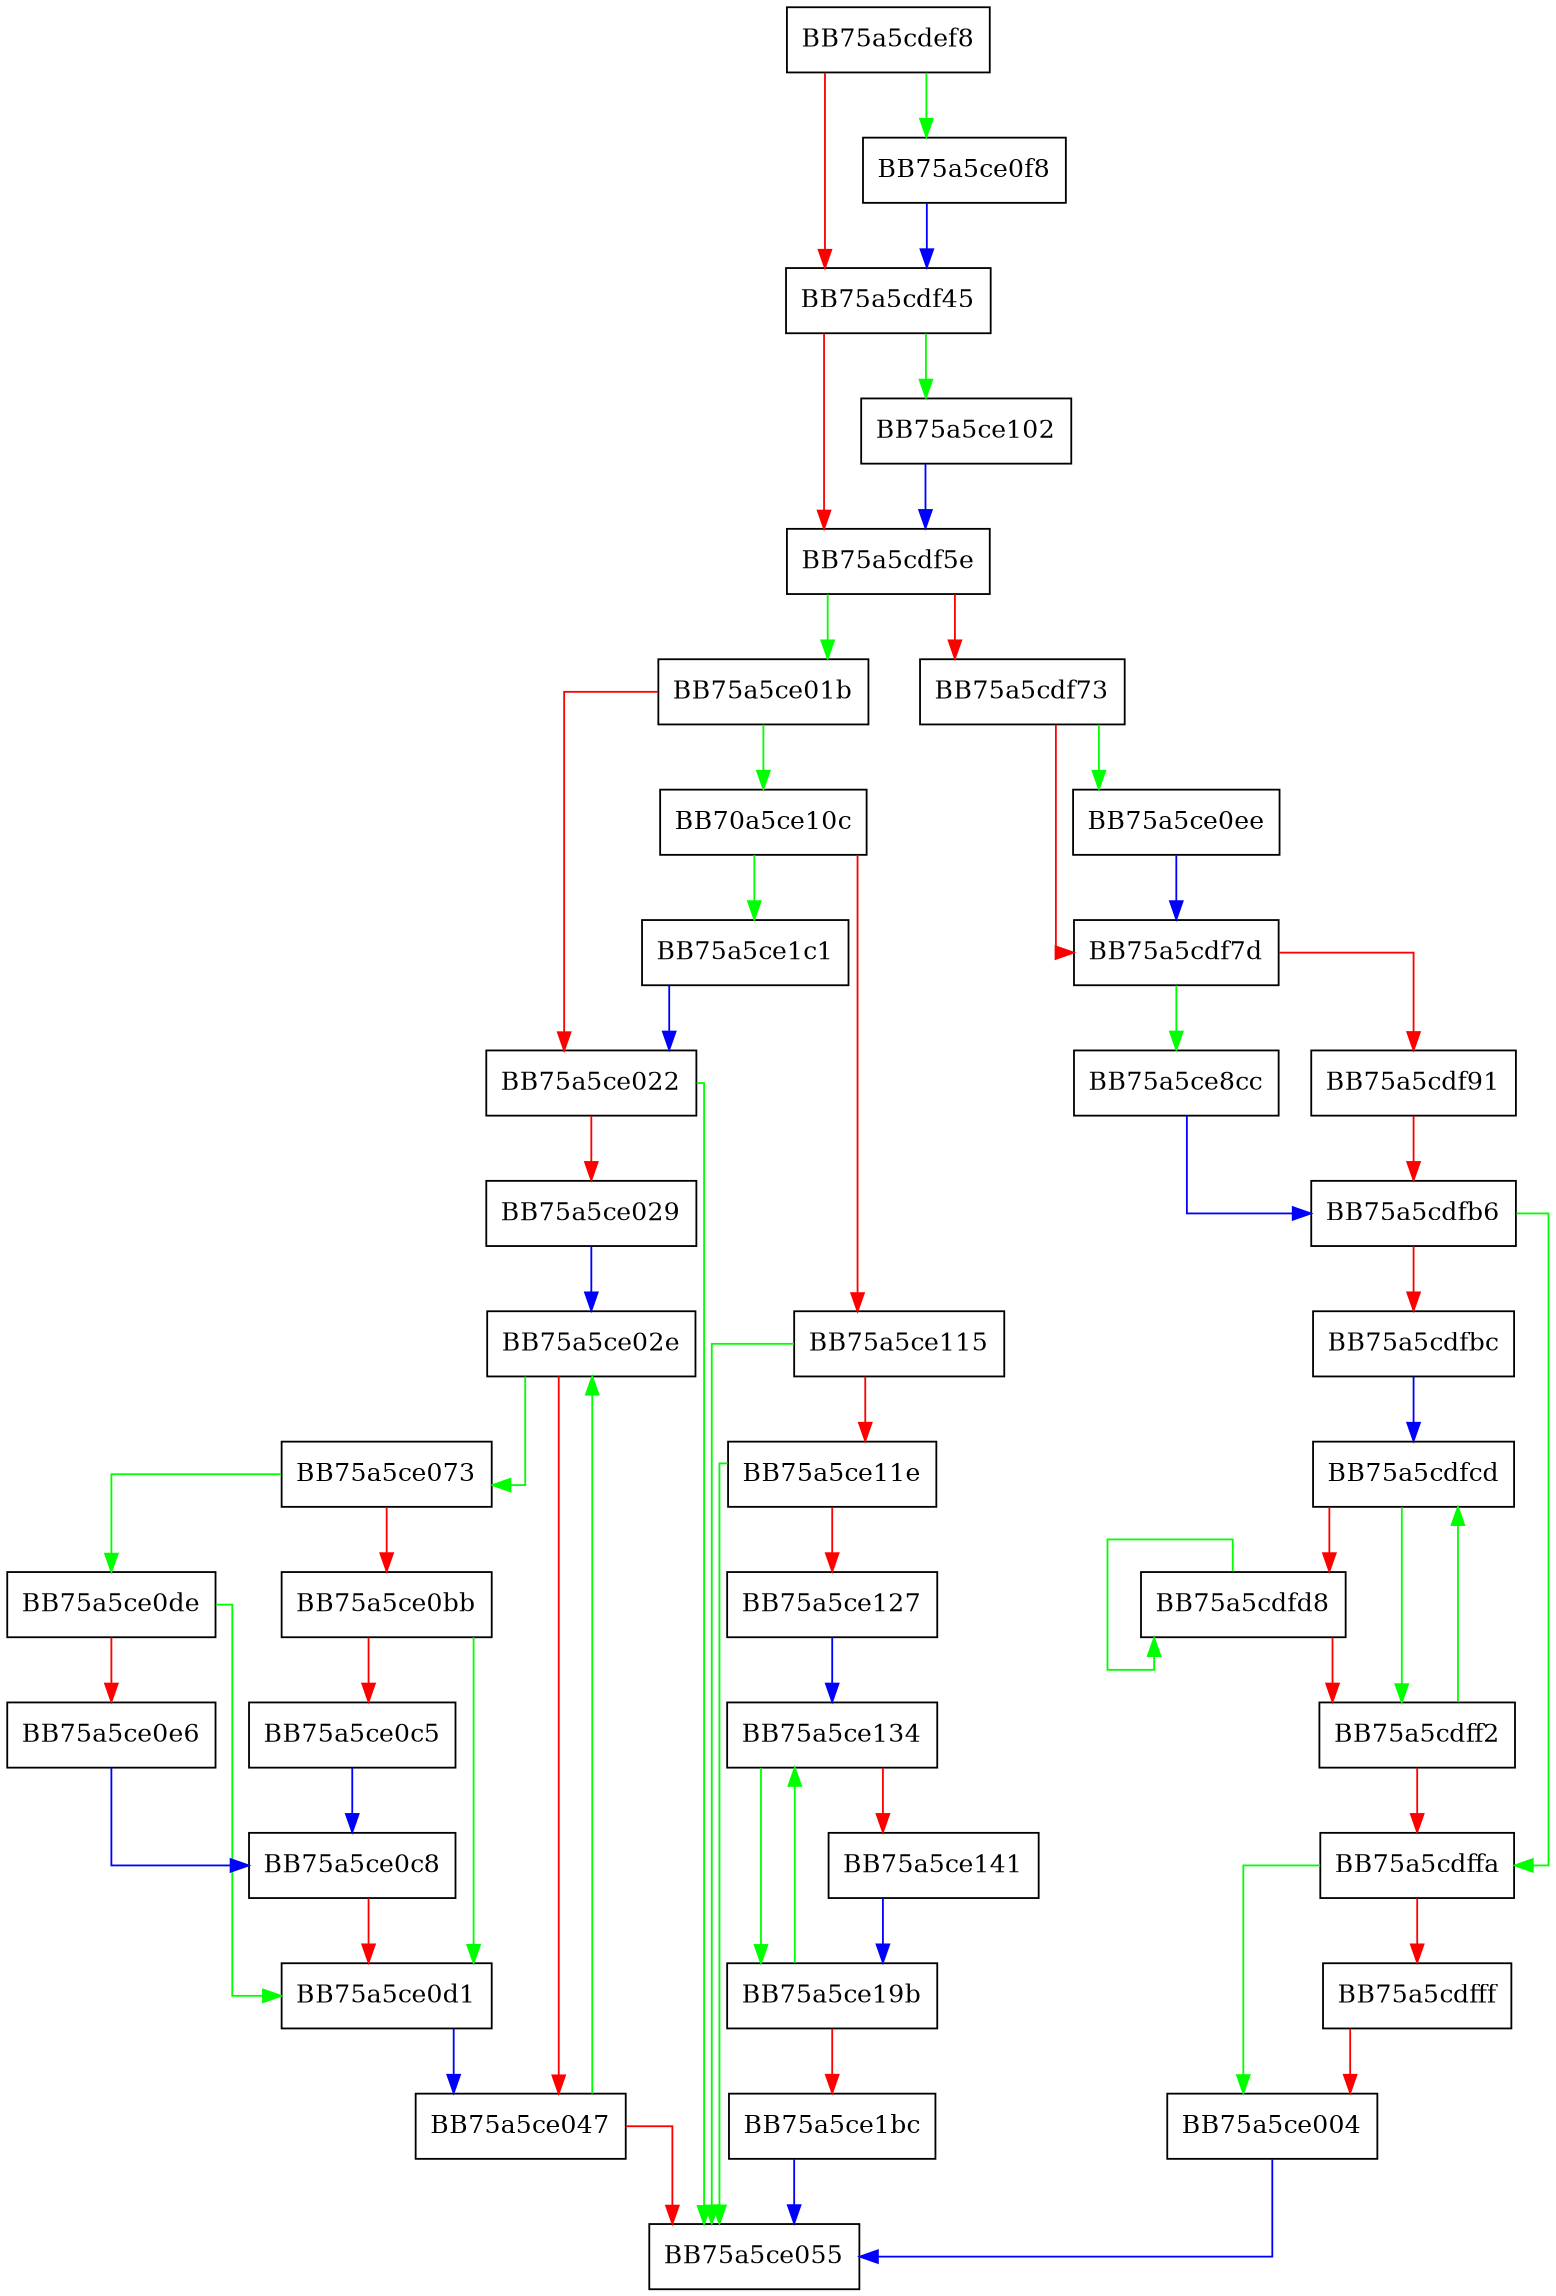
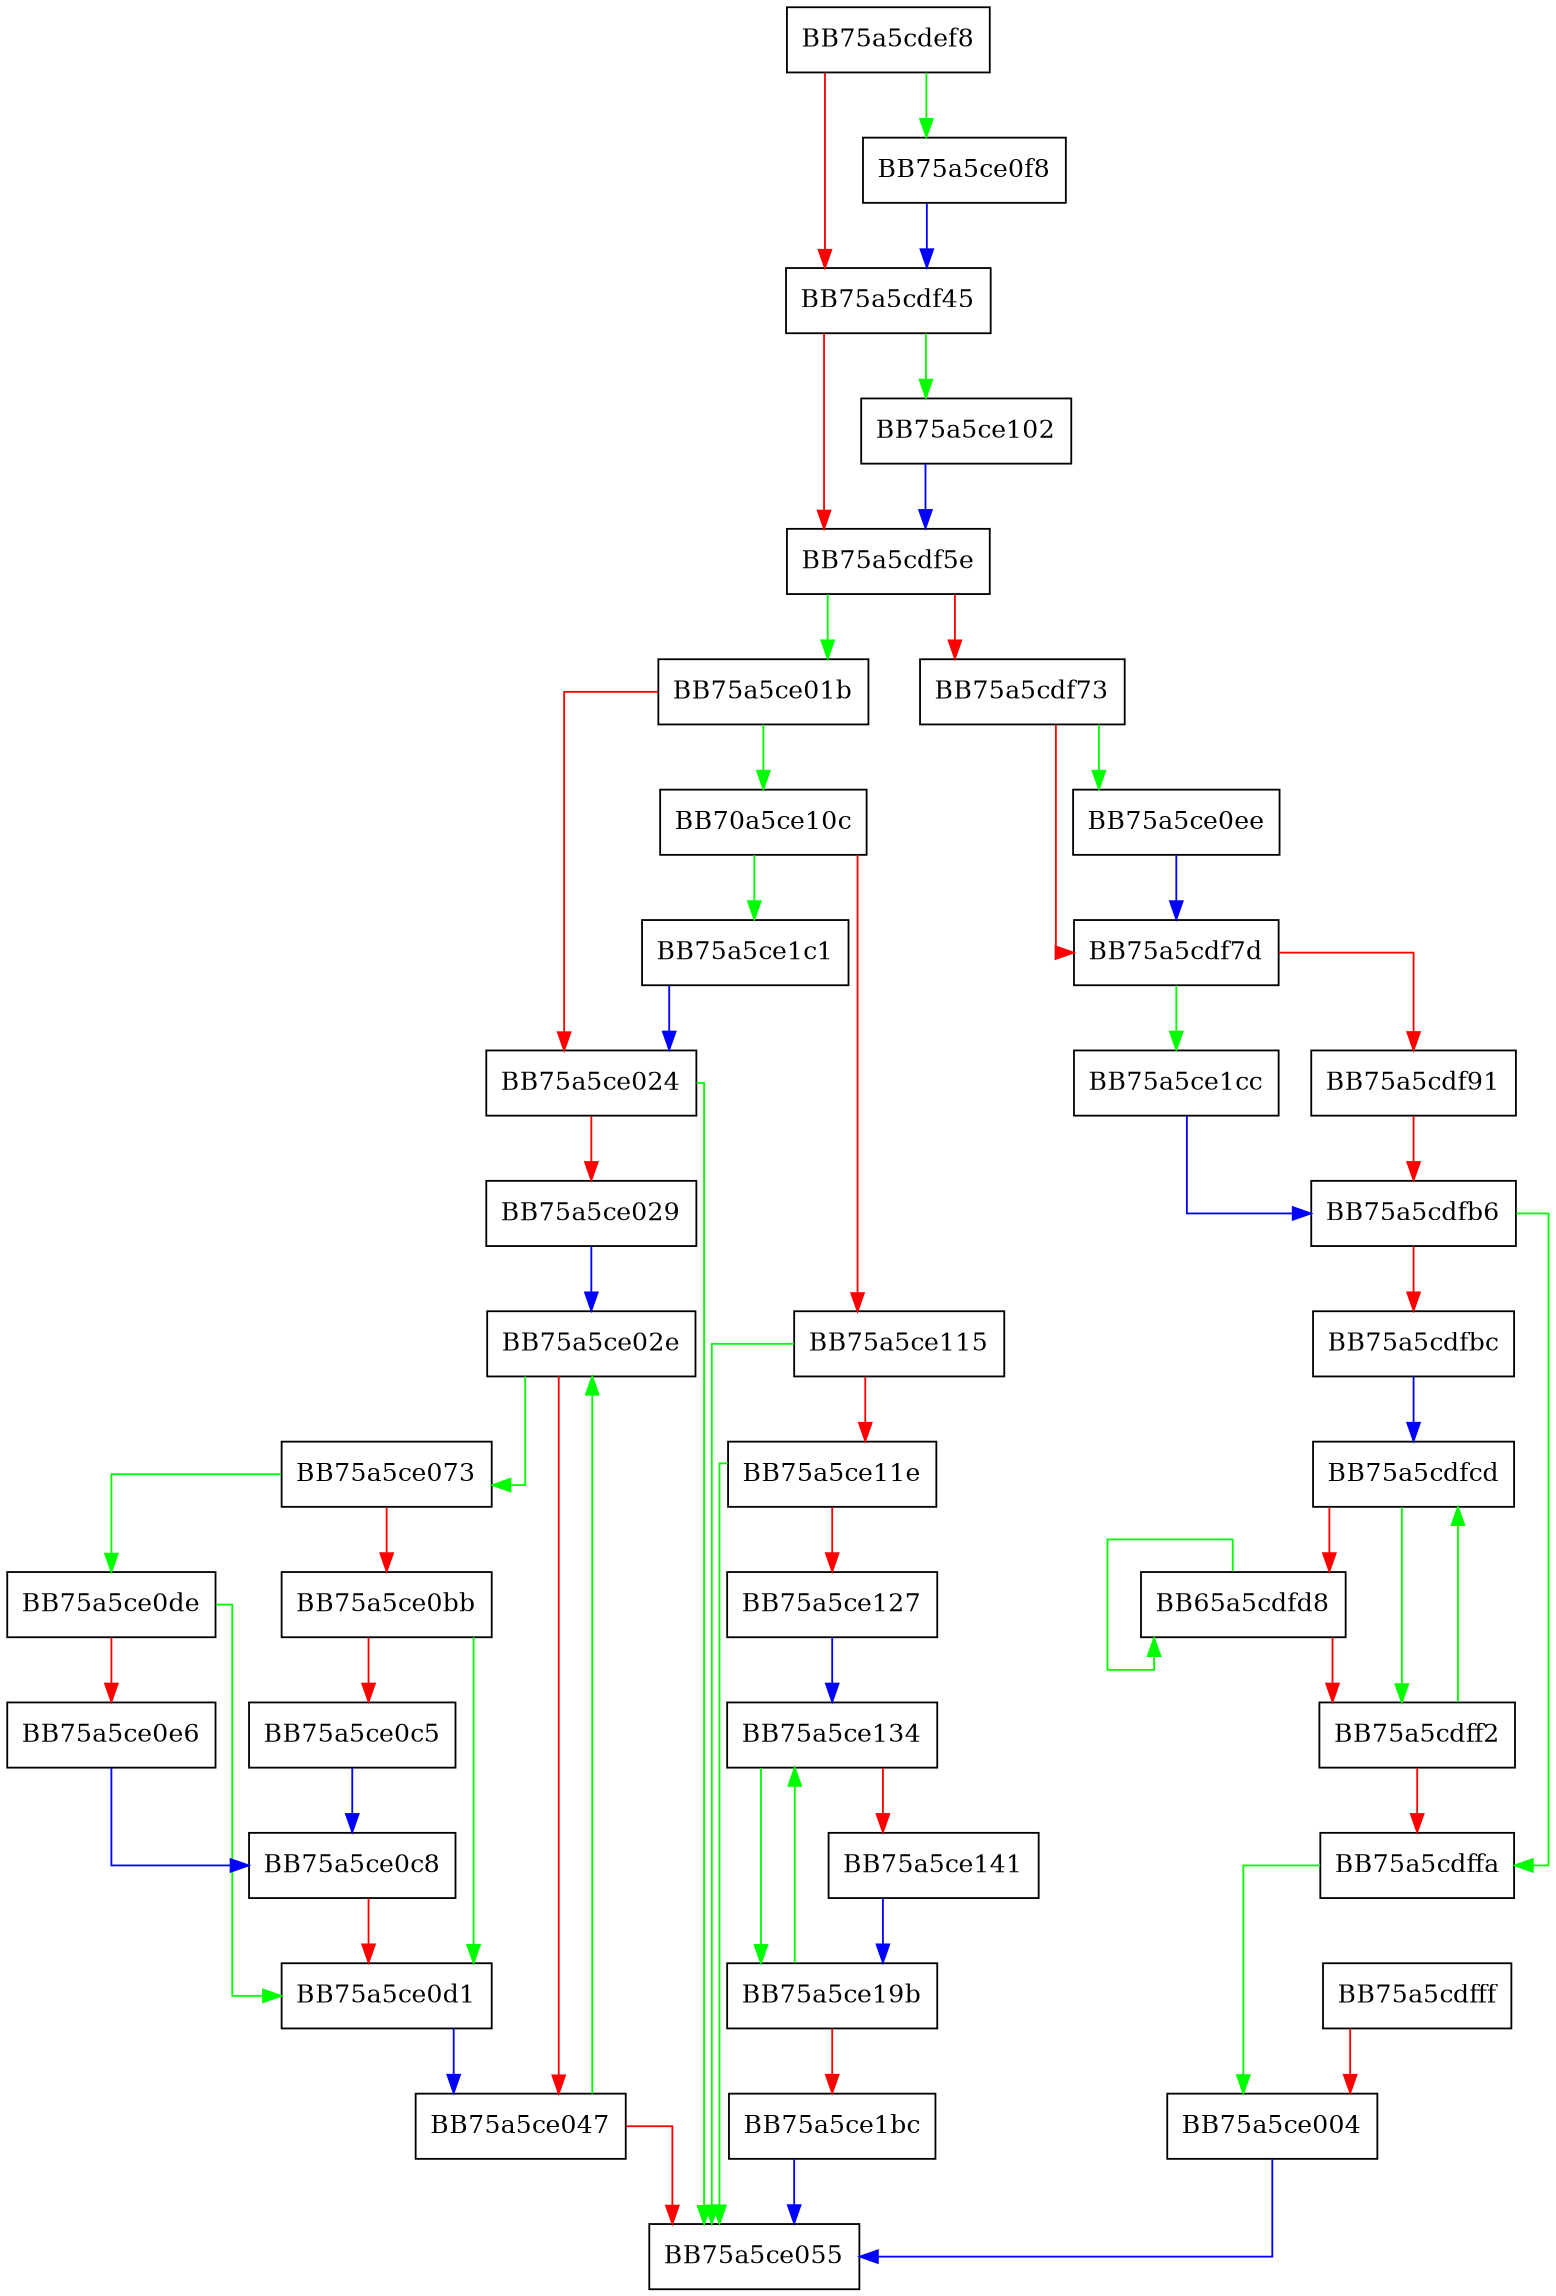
(591, 1083) -> (591, 1083)
(1176, 1083) -> (1176, 1083)
(1243, 1605) -> (1243, 1605)
(1417, 1921) -> none
